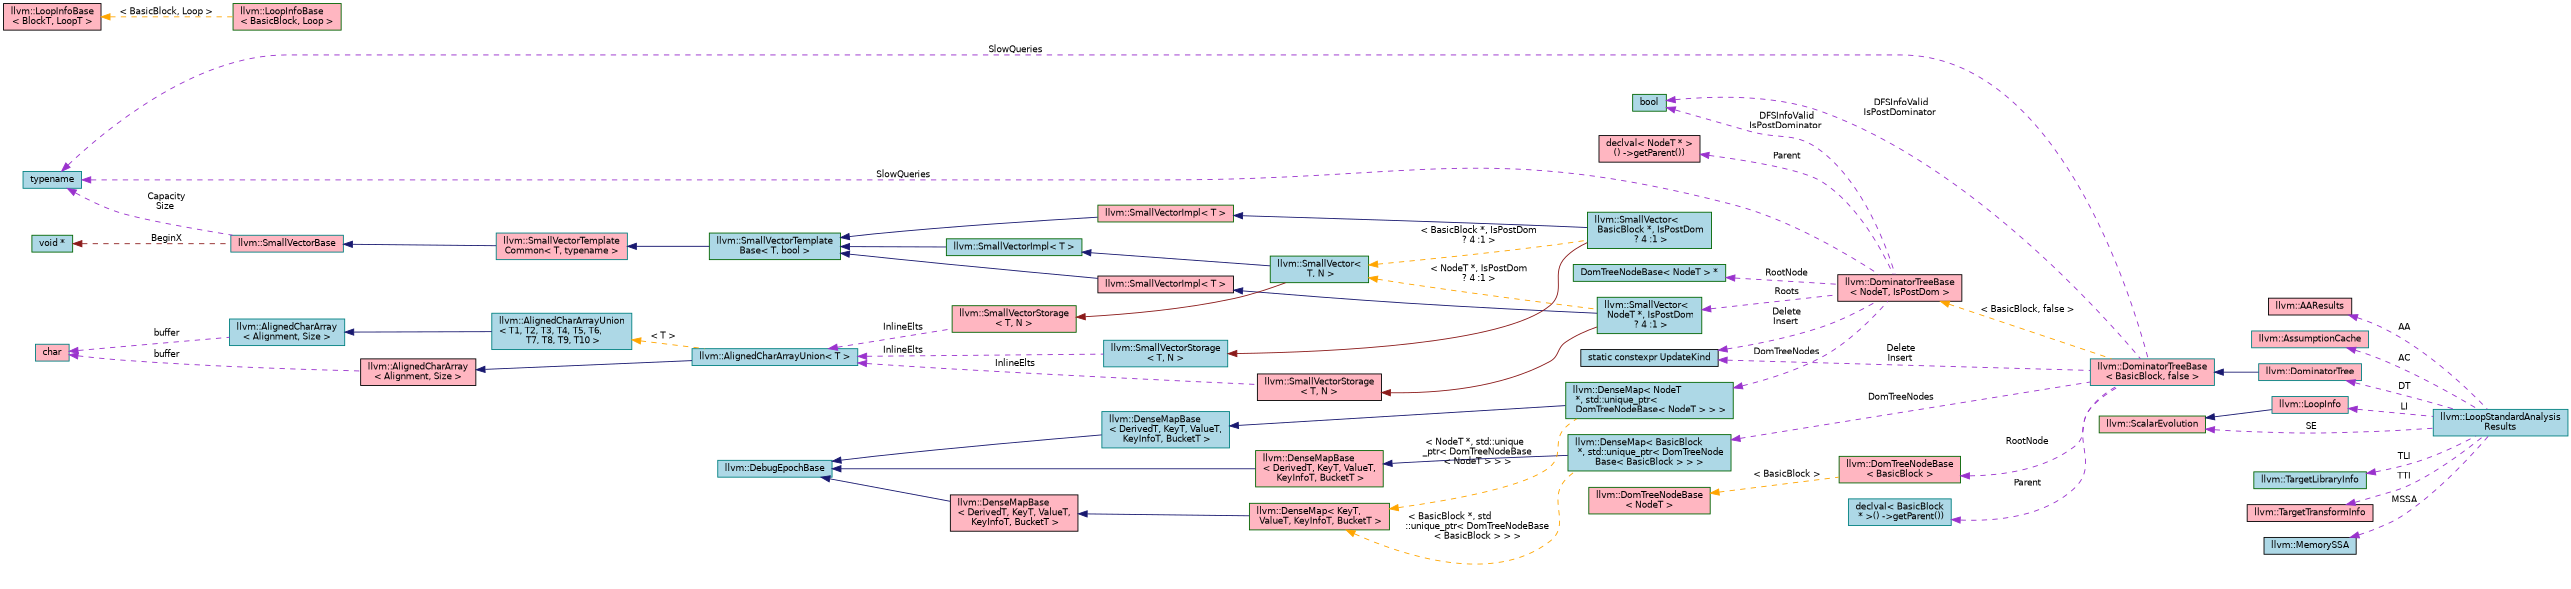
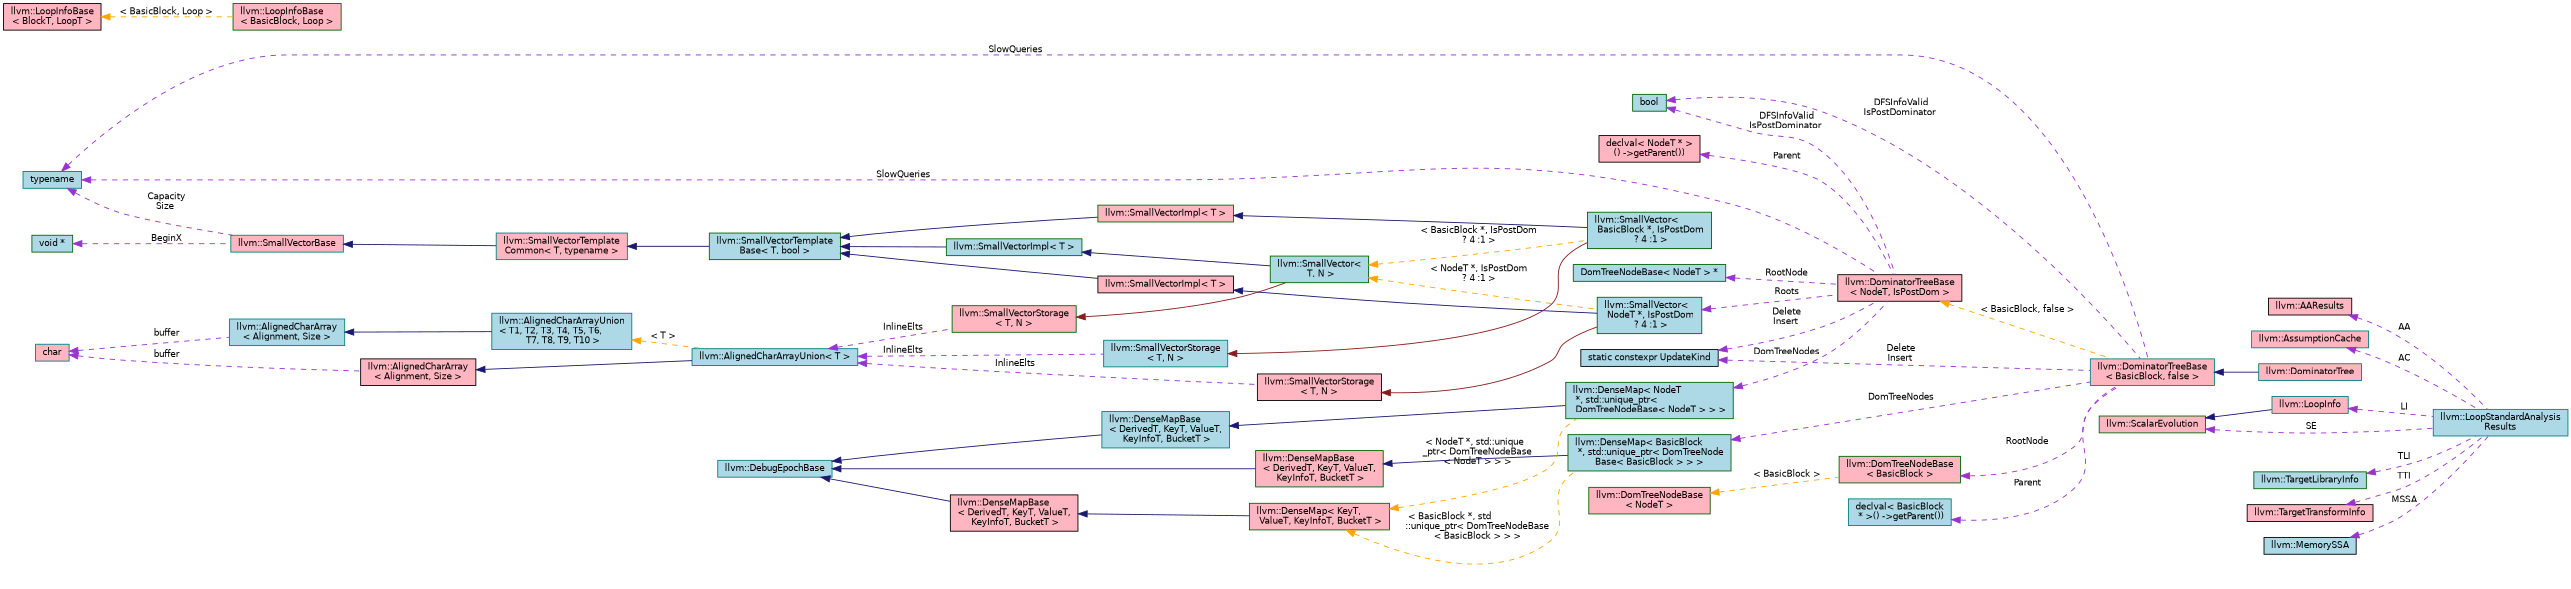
(156, 244) -> (156, 244)
(2405, 396) -> none
